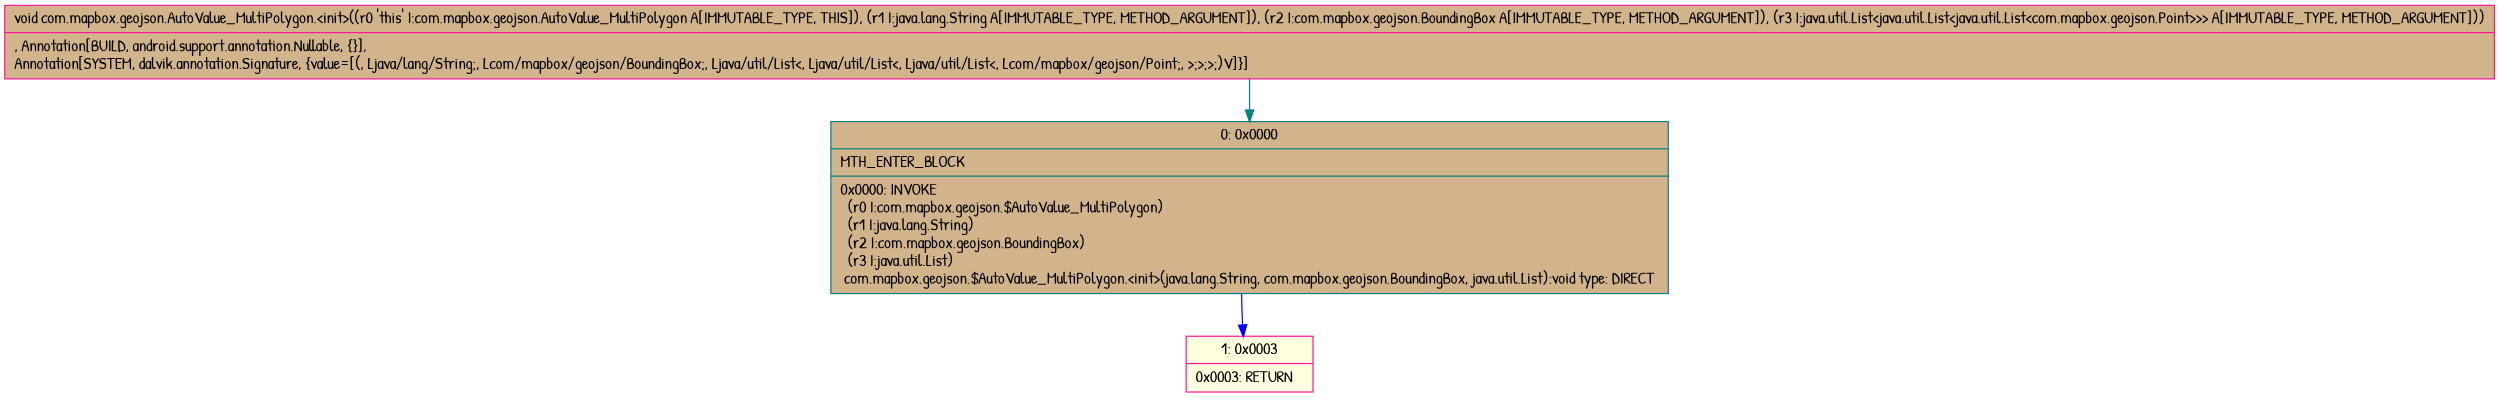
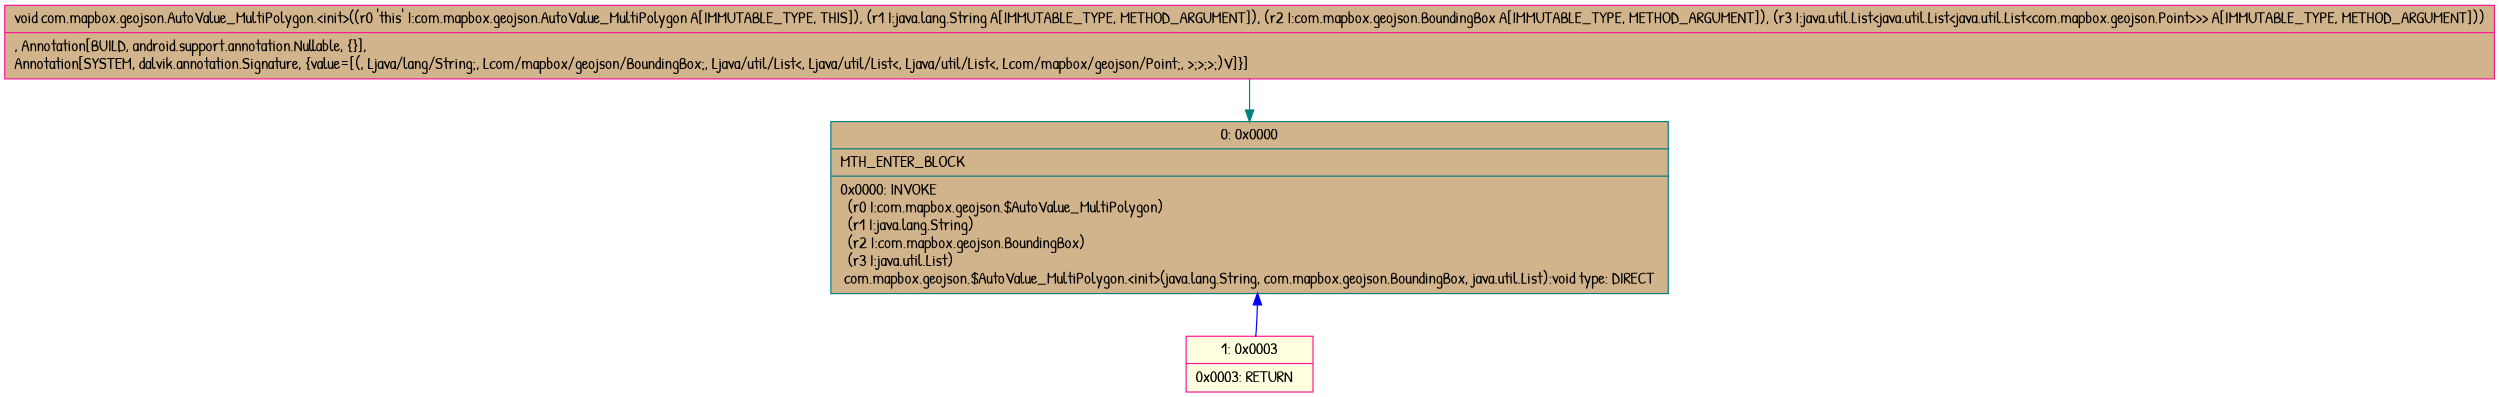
(1242, 309) -> (1257, 321)
